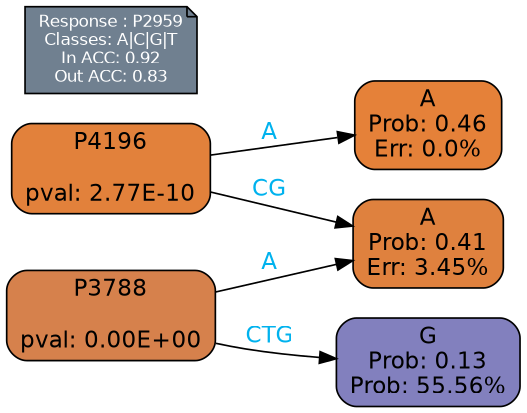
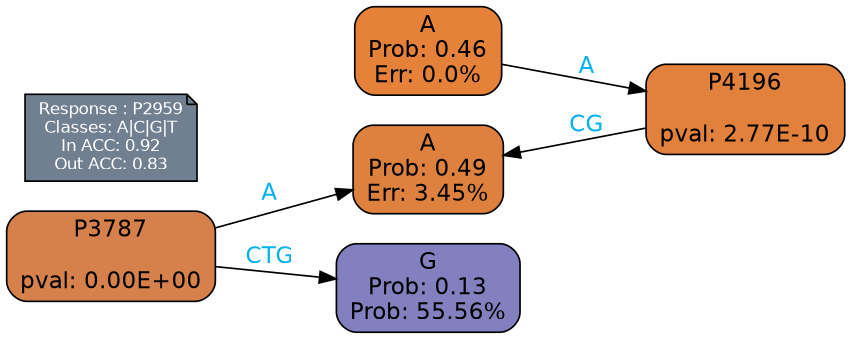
(274, 146) -> (566, 76)
(428, 244) -> (428, 169)
(111, 316) -> (111, 256)
